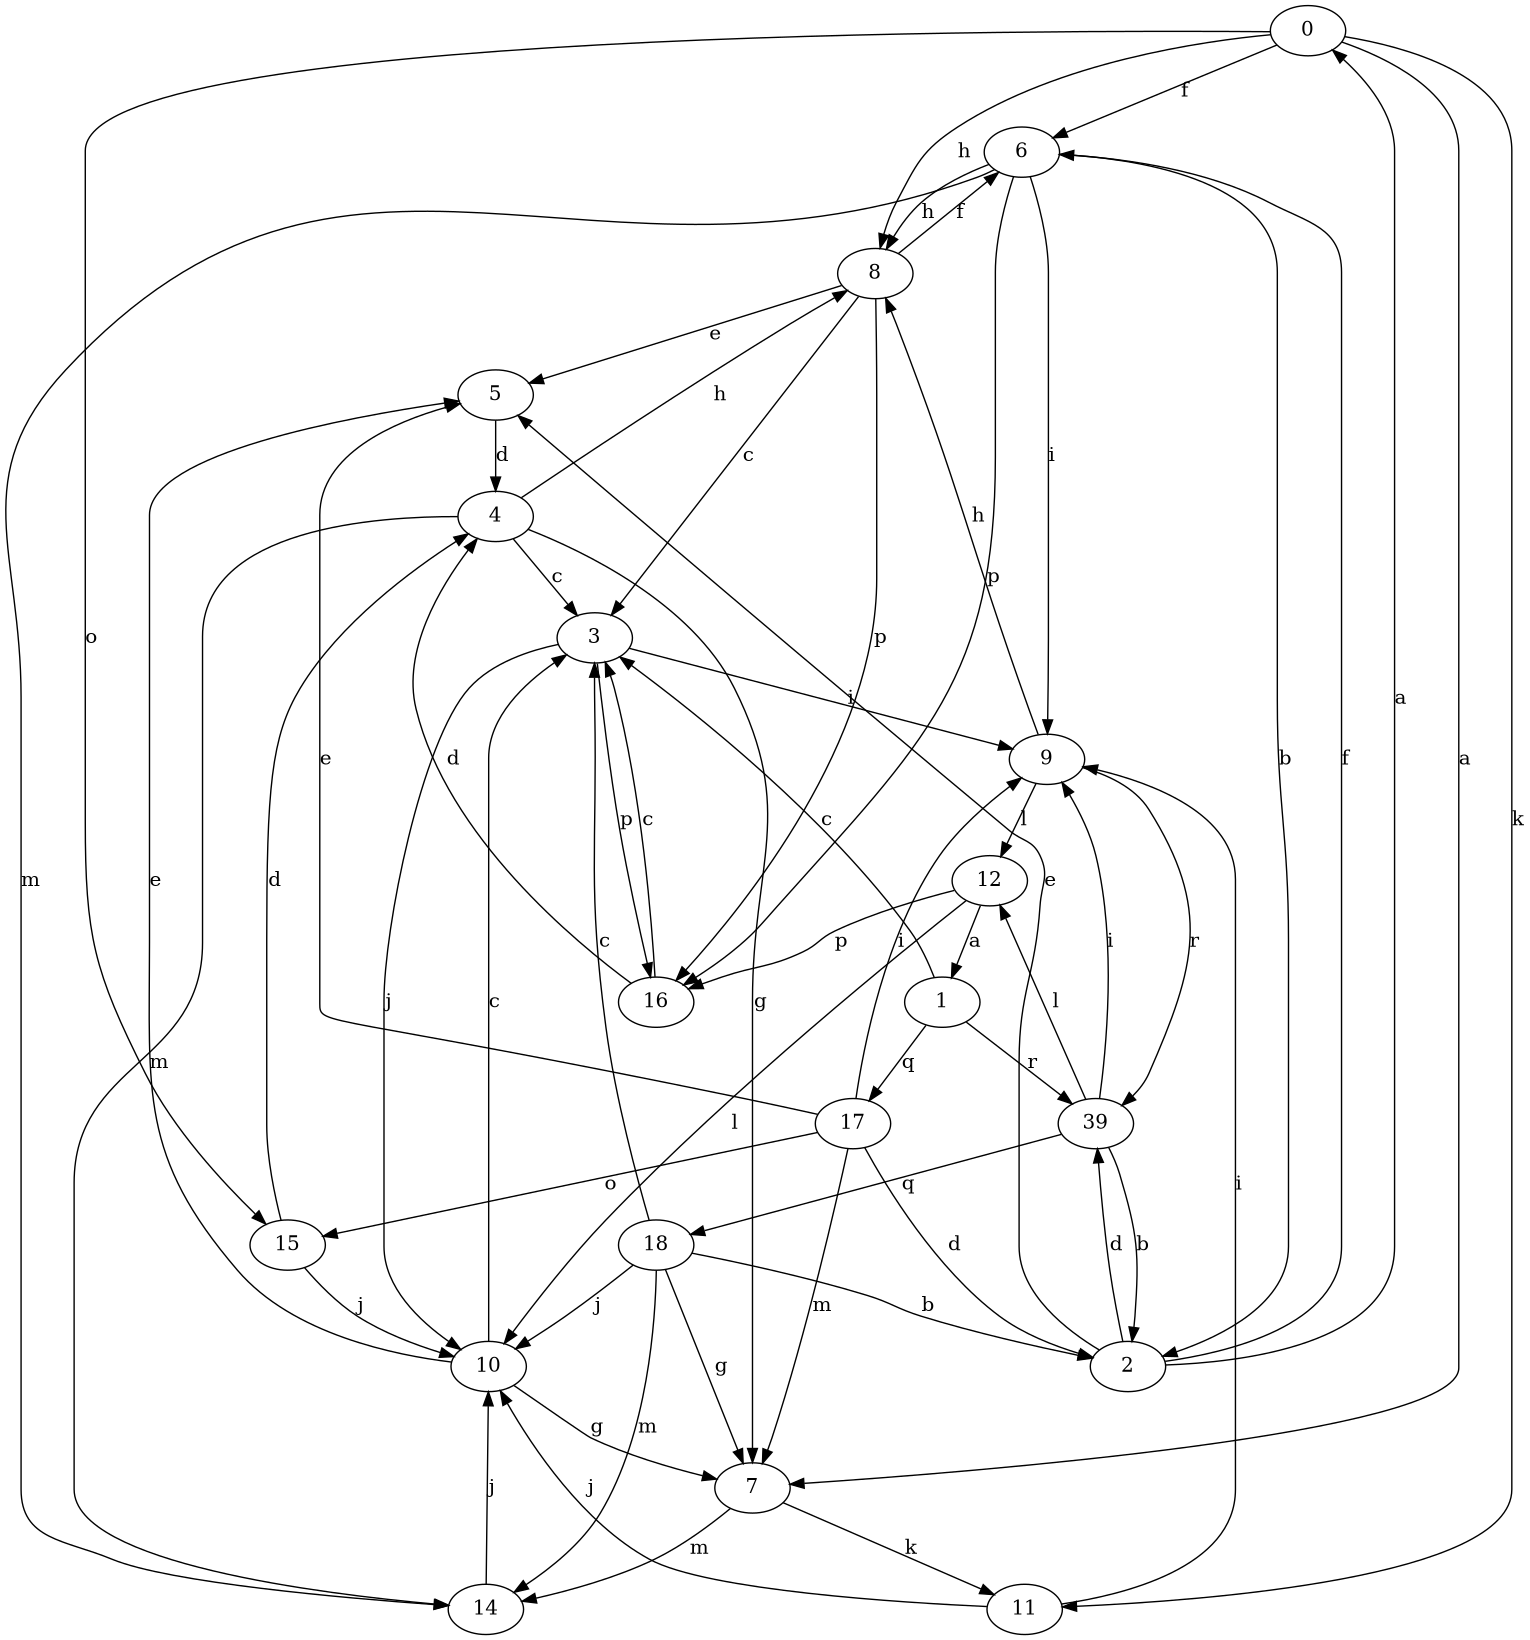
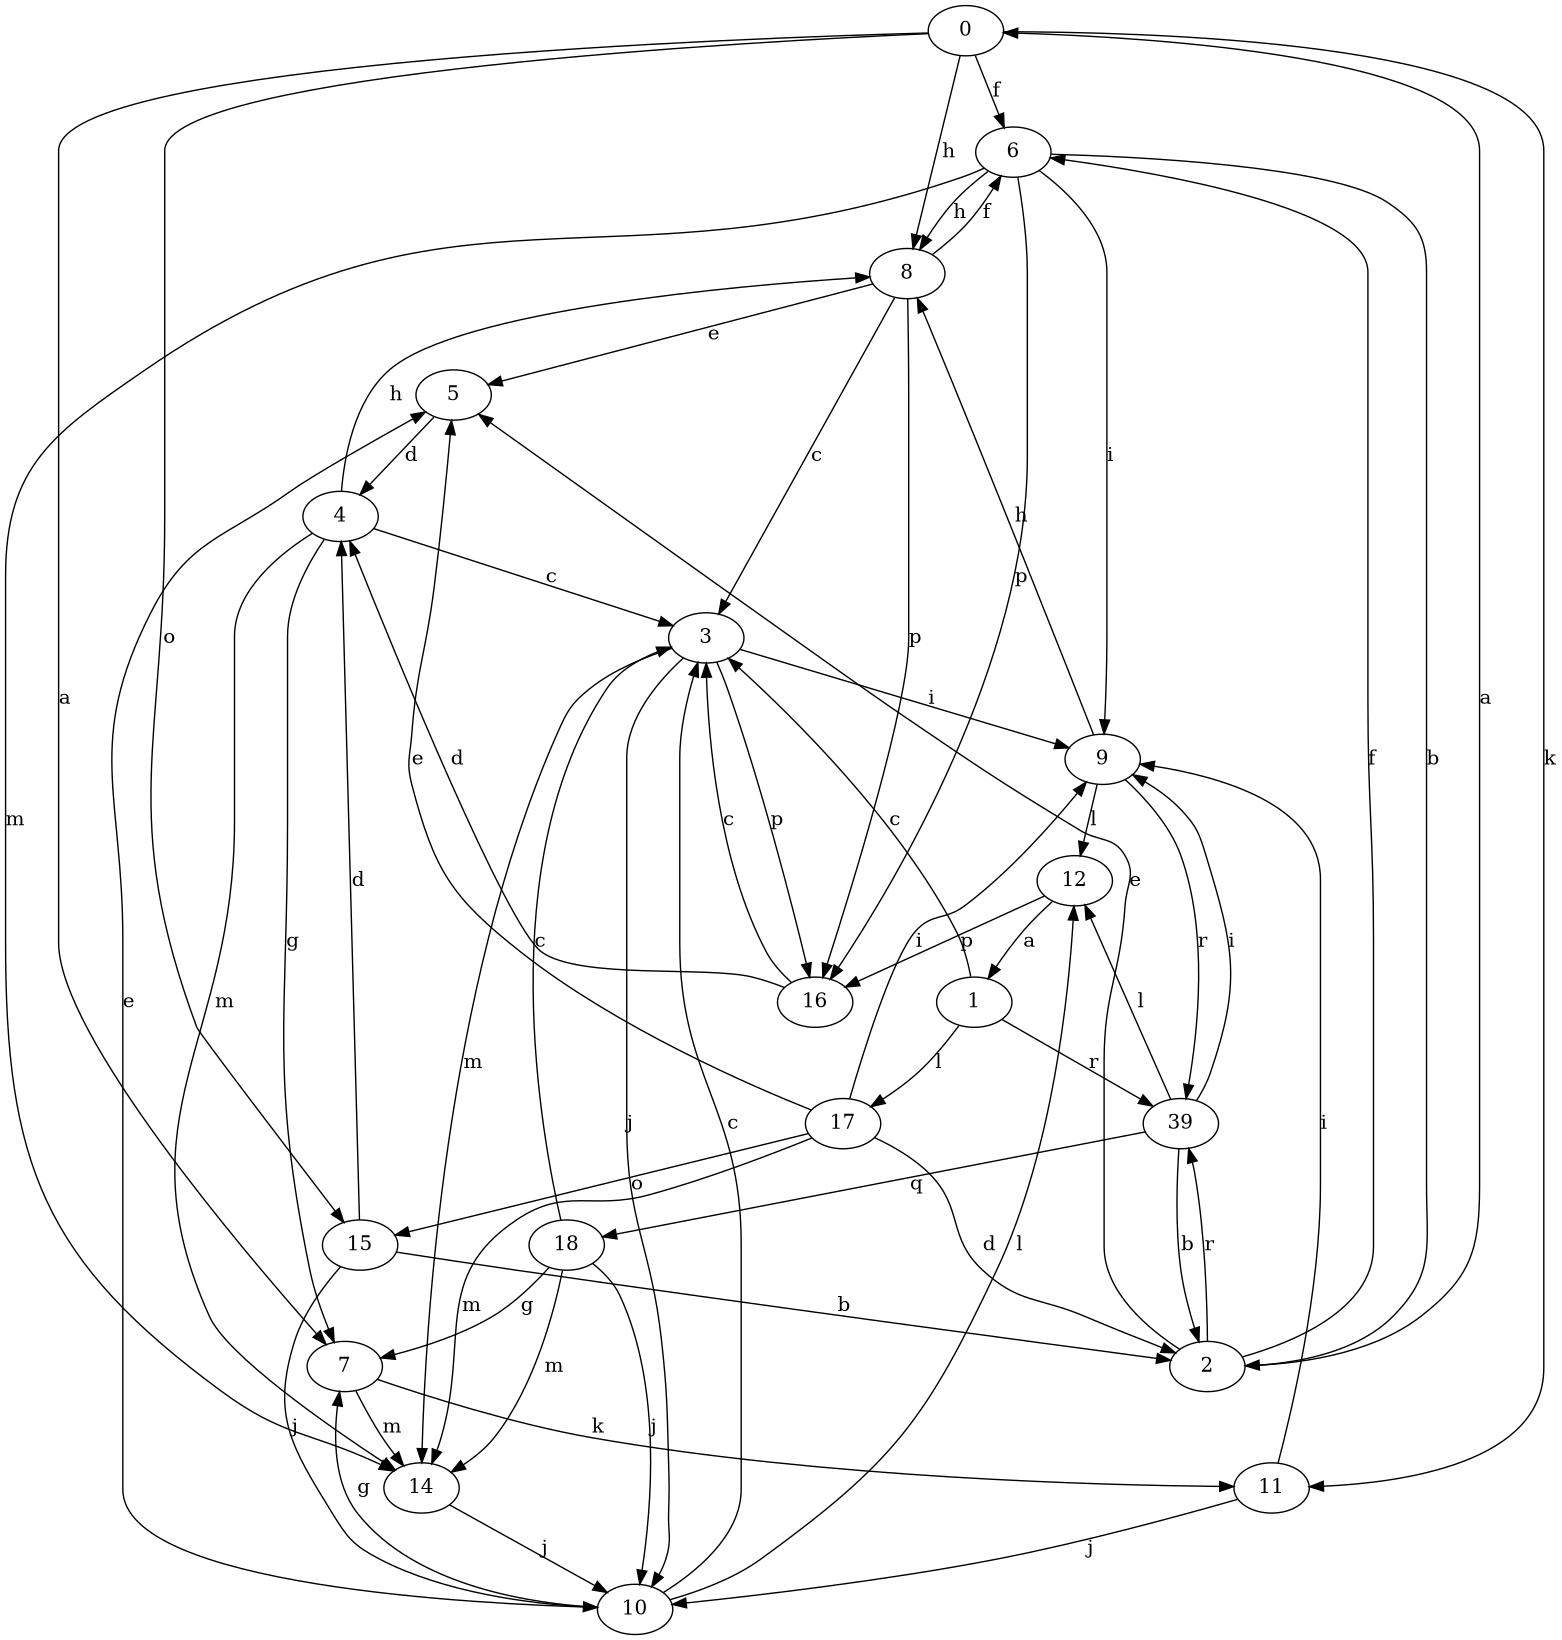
none -> (472, 1012)
(909, 1063) -> (939, 1063)
(715, 1114) -> (971, 1324)
(1117, 1245) -> (1209, 1245)
(812, 1301) -> (529, 1213)
(886, 1302) -> (776, 1307)
